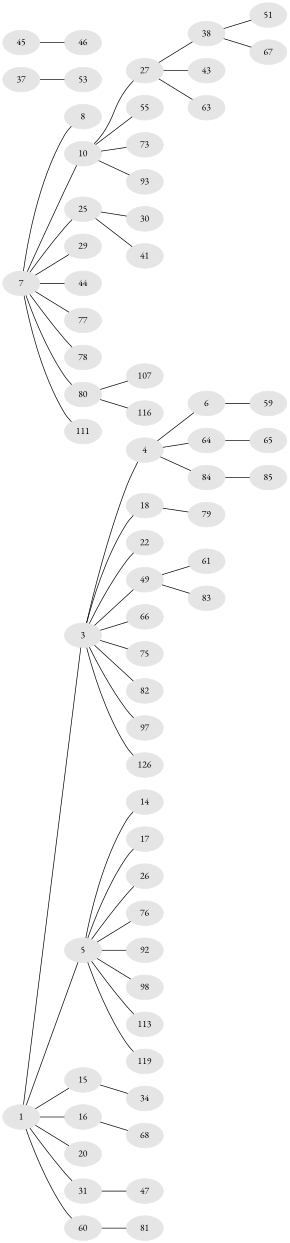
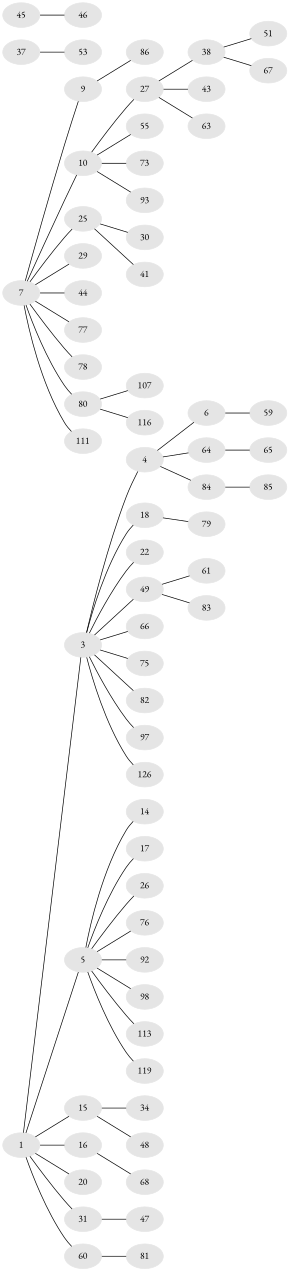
none -> (145, 52)
(83, 117) -> (83, 89)
none -> (145, 1145)
